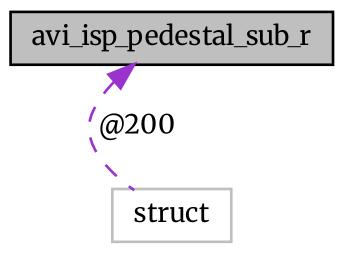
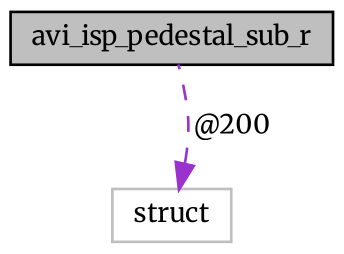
(91, 141) -> (188, 114)
